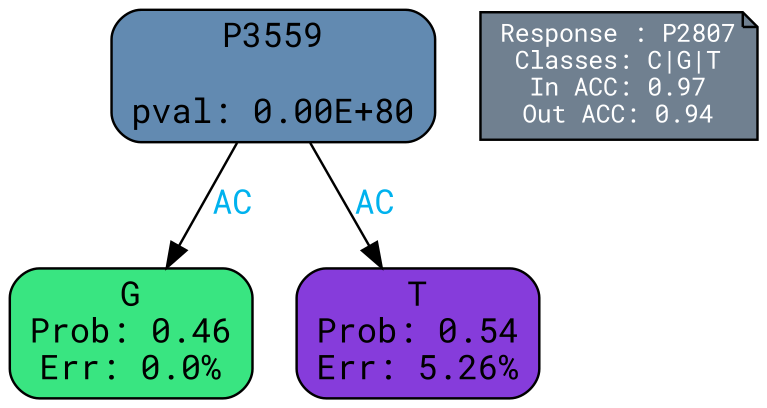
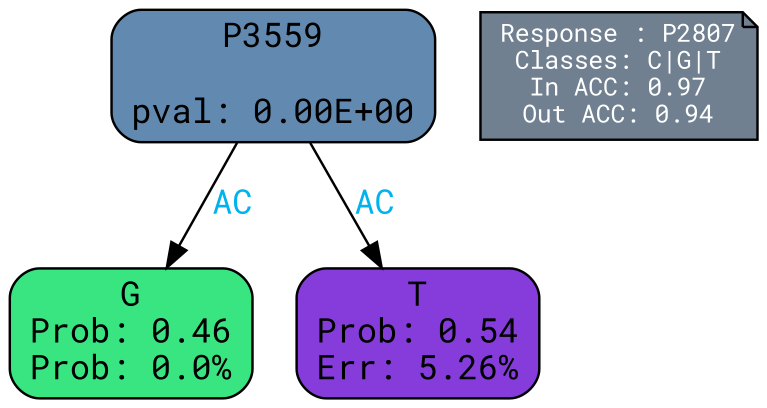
(273, 76) -> (273, 76)
(131, 333) -> (131, 333)
